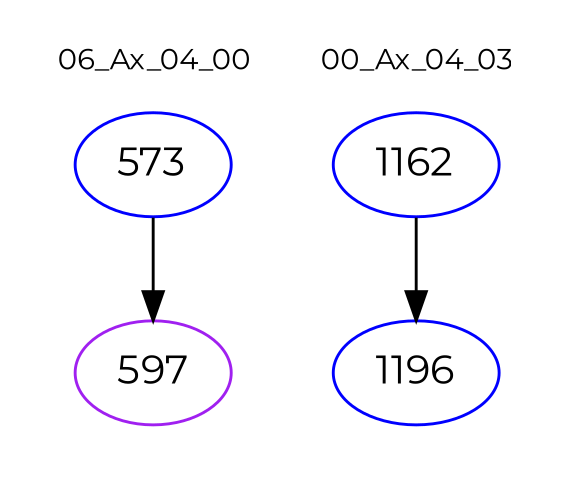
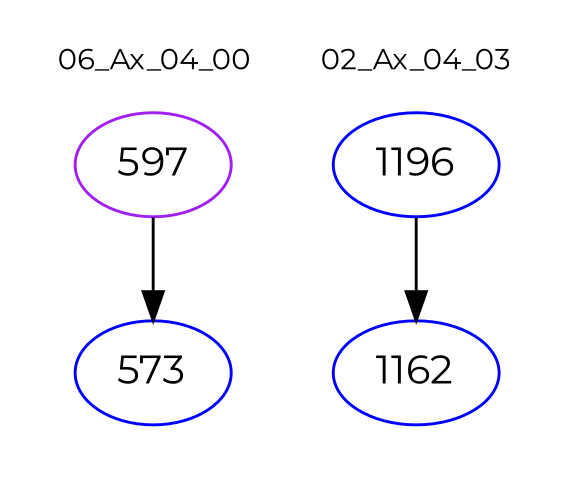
(418, 62) -> (418, 62)
(153, 255) -> (153, 255)
(416, 255) -> (416, 255)
